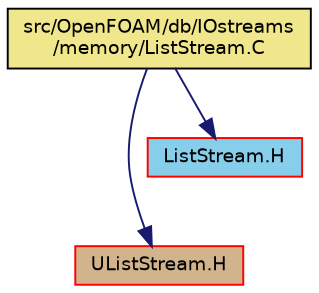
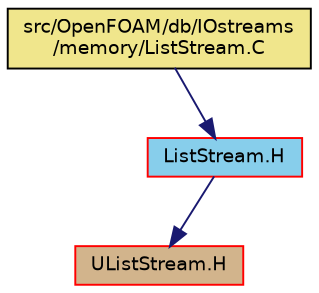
(129, 148) -> (197, 203)
